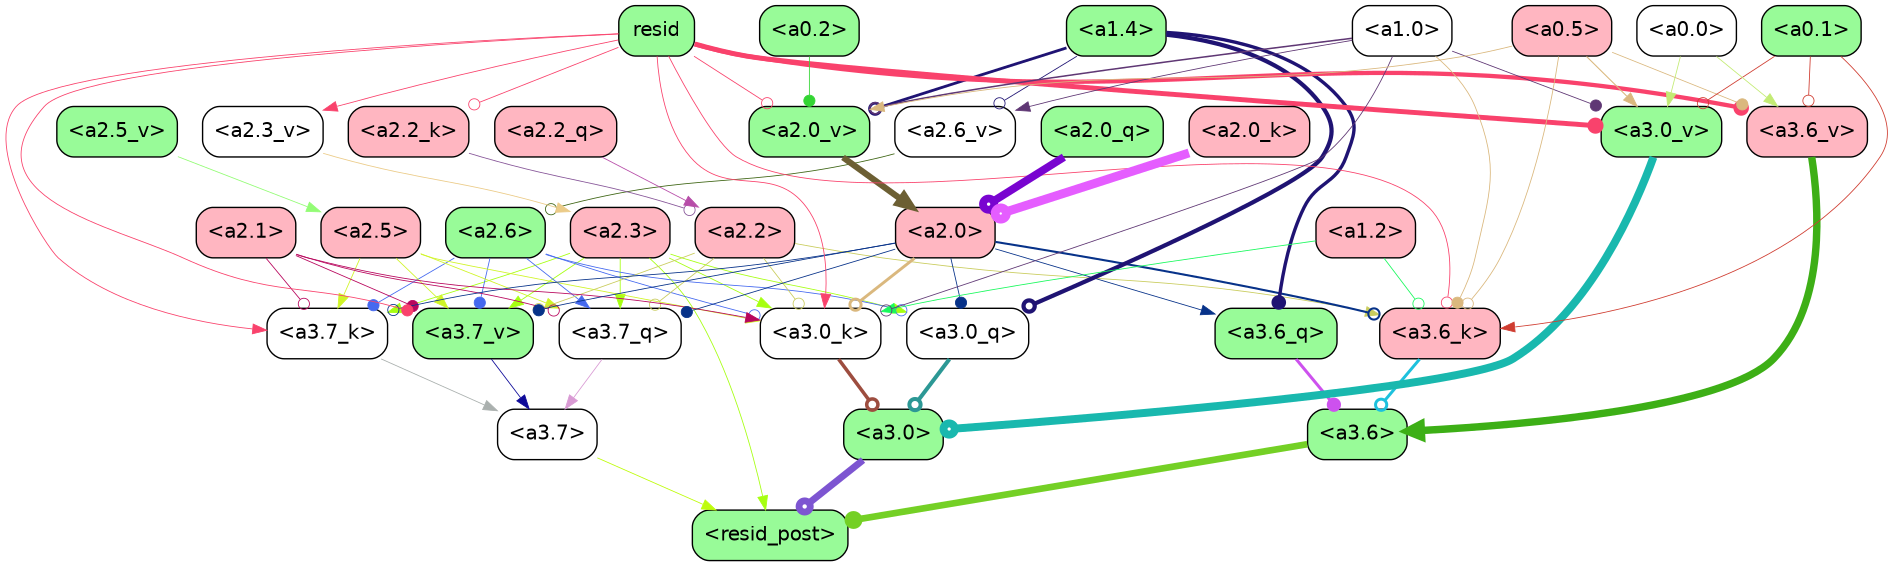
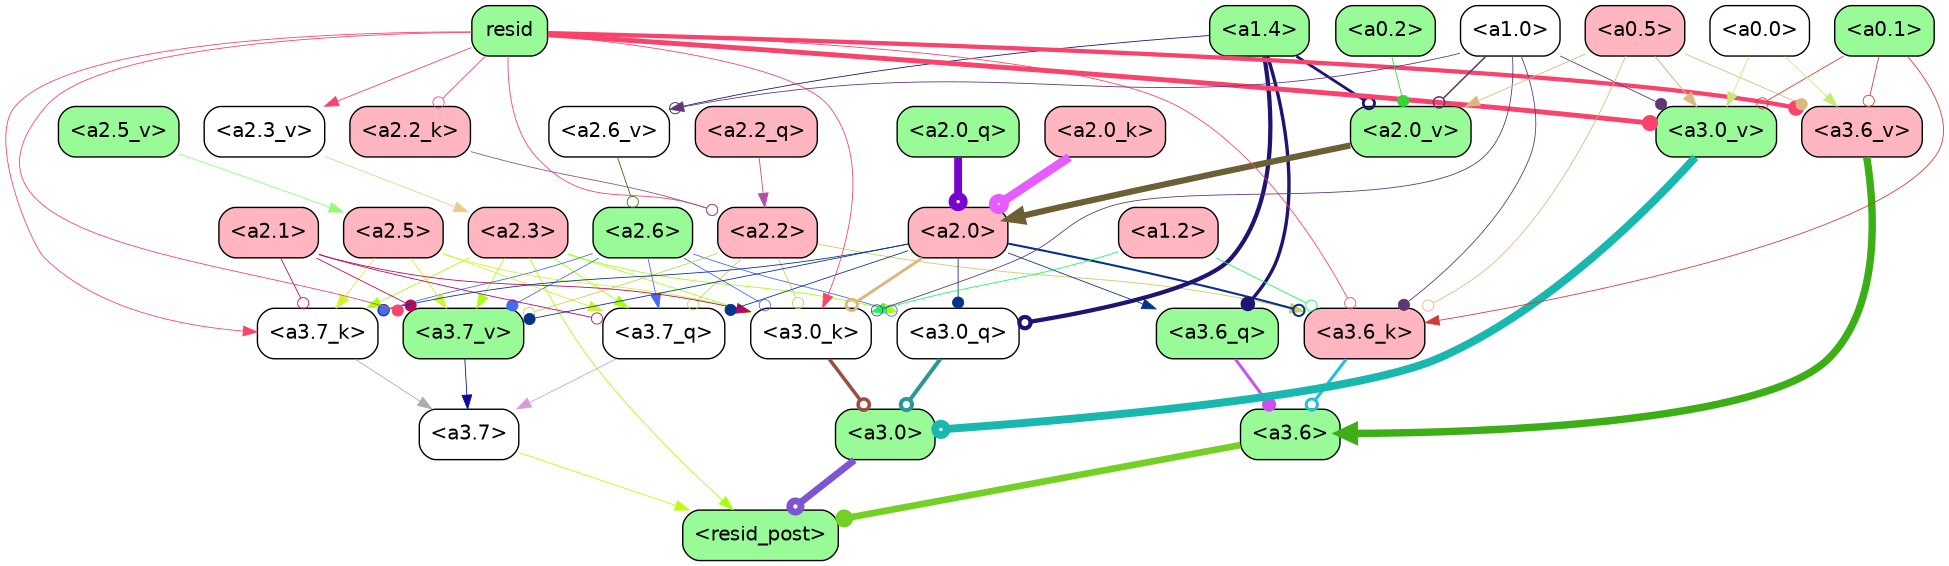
(728, 78) -> (578, 187)
(1490, 171) -> (1510, 196)
